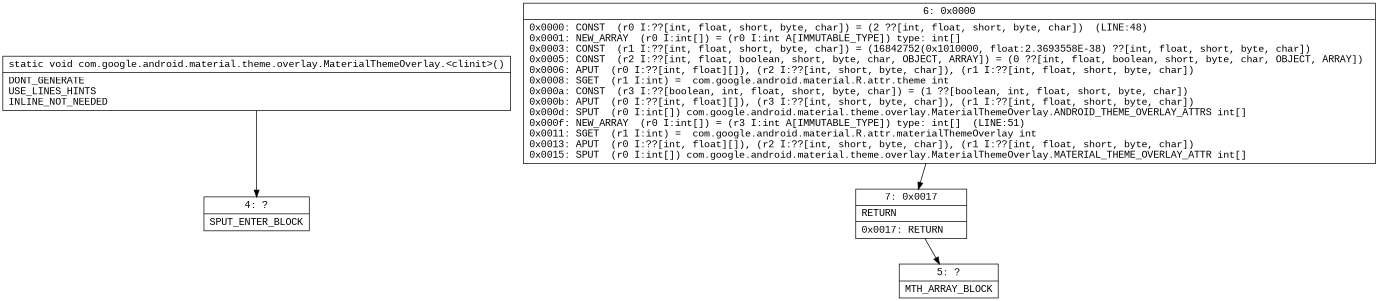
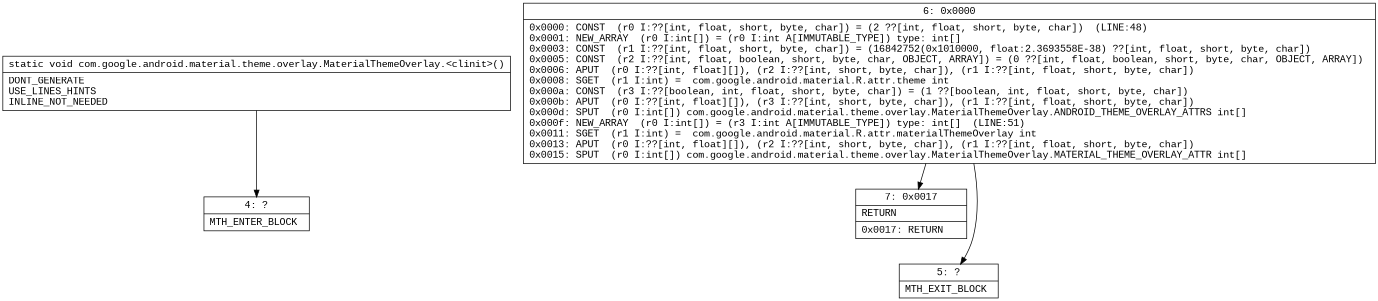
(257, 222) -> (253, 222)
(930, 248) -> (977, 212)
(949, 289) -> (946, 289)
